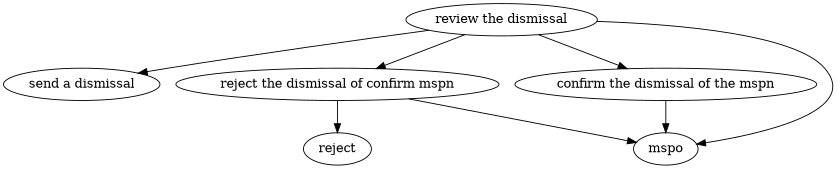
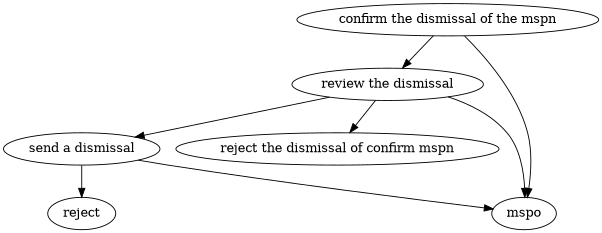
(579, 50) -> (421, 49)
(337, 112) -> (82, 177)
(518, 120) -> (311, 186)
